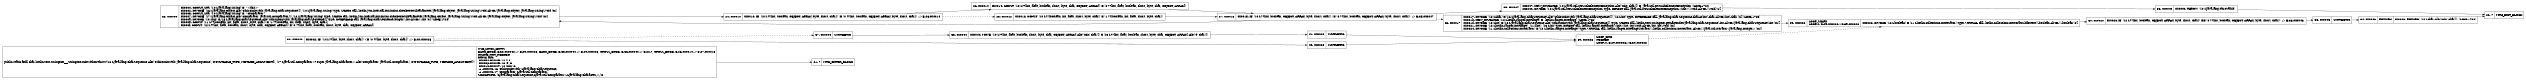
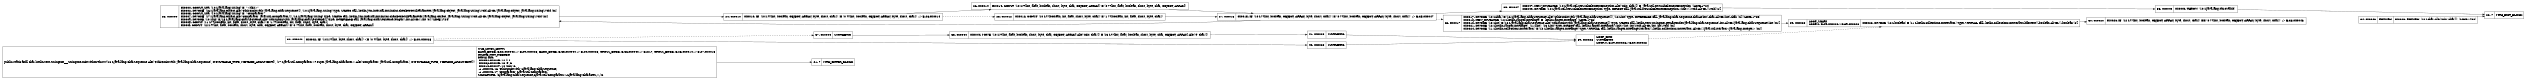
(2332, 20) -> none
(1603, 40) -> (1605, 40)
